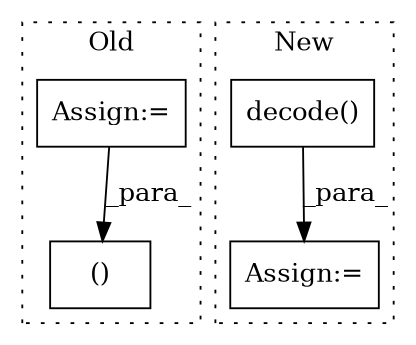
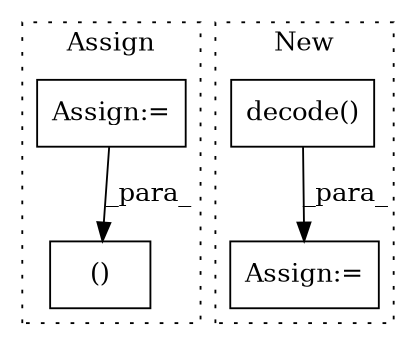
(111, 44) -> (111, 44)
